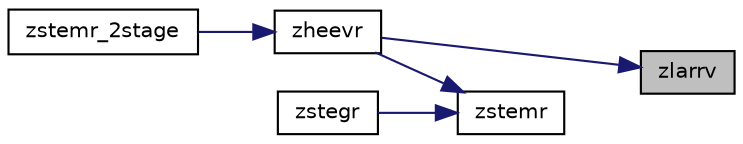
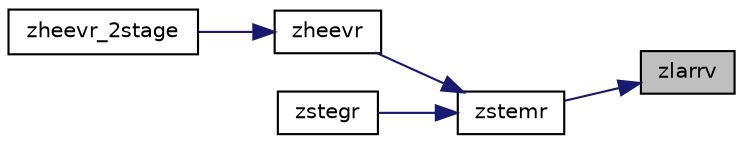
(103, 32) -> (103, 32)
(500, 51) -> (592, 94)
